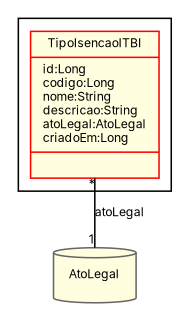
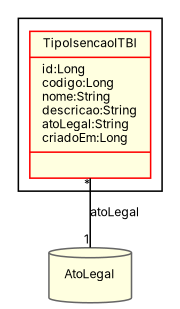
(95, 125) -> (86, 125)
